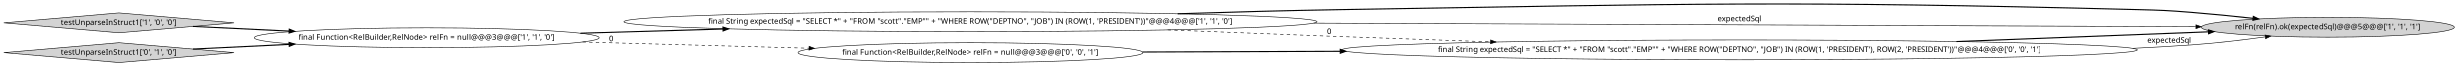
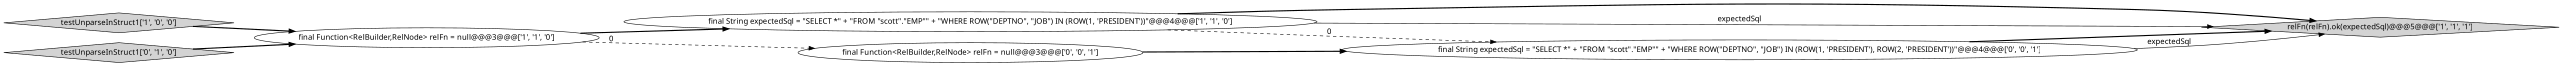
(2328, 27) -> (2380, 27)
